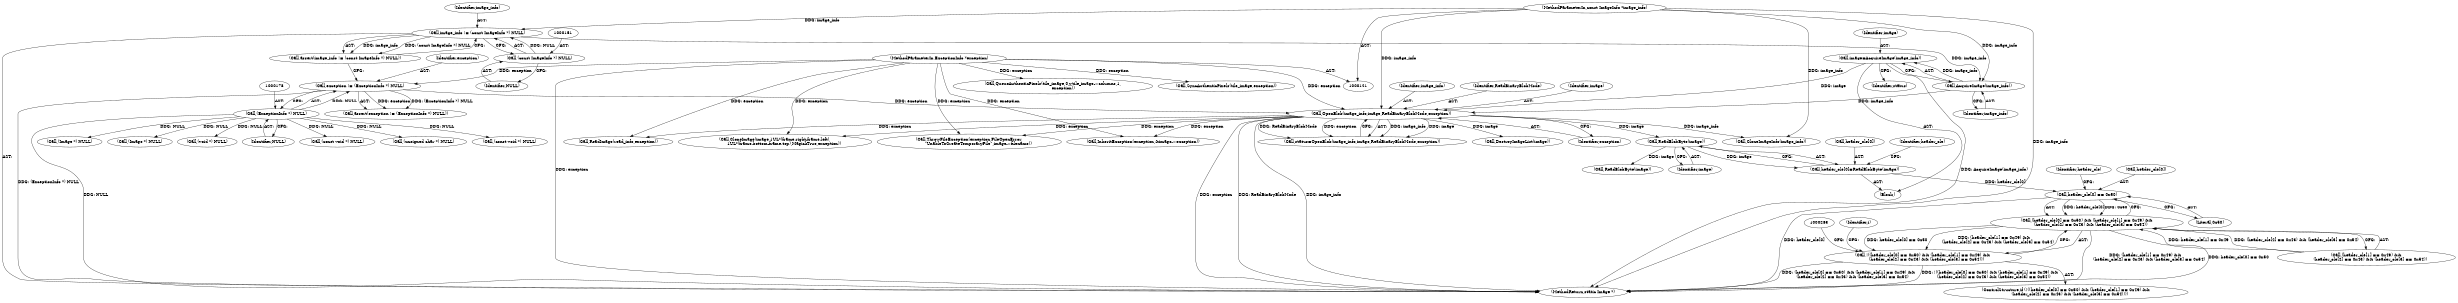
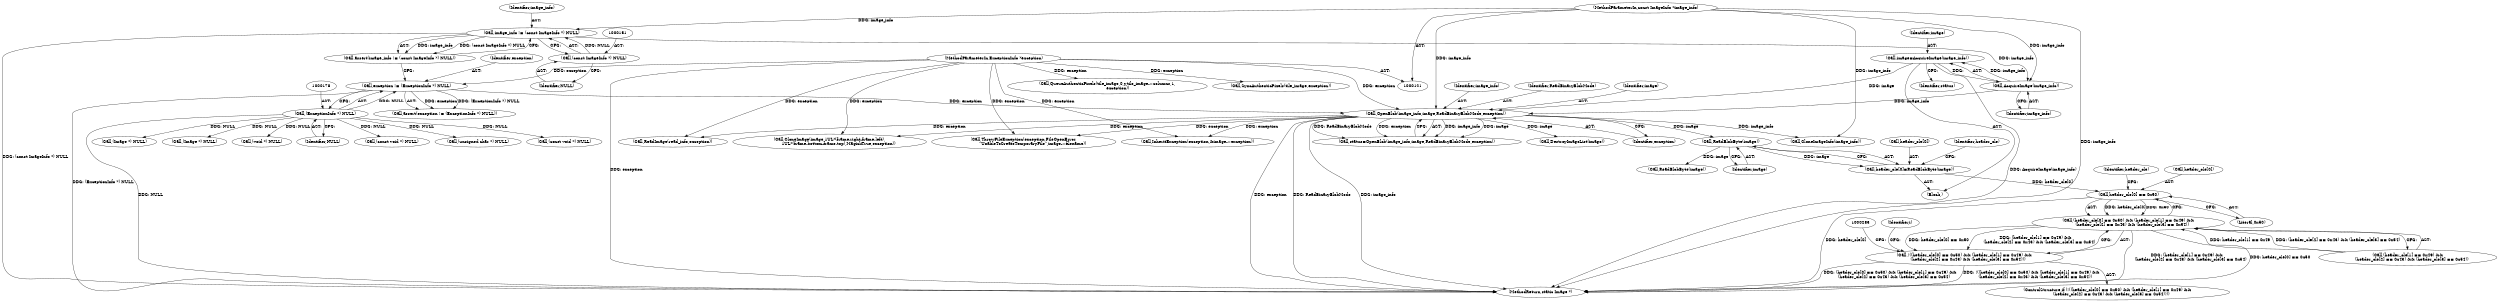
(1911, 71) -> (1959, 71)
(8, 157) -> (35, 157)
